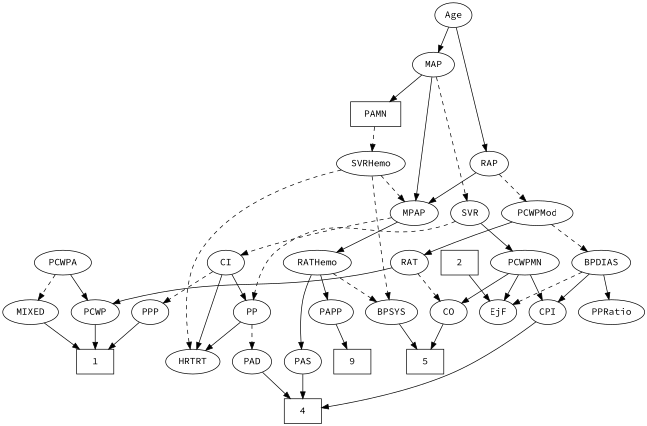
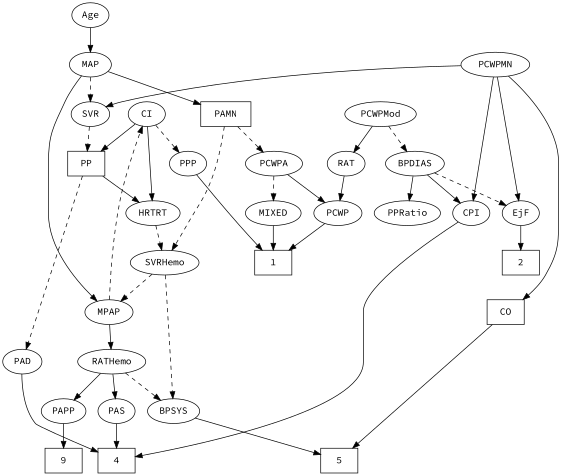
none -> (248, 137)
(489, 164) -> none
(225, 224) -> (158, 234)
(494, 235) -> (286, 76)
(427, 285) -> none
(477, 285) -> (521, 235)
(252, 312) -> (86, 164)
(449, 312) -> (506, 312)
